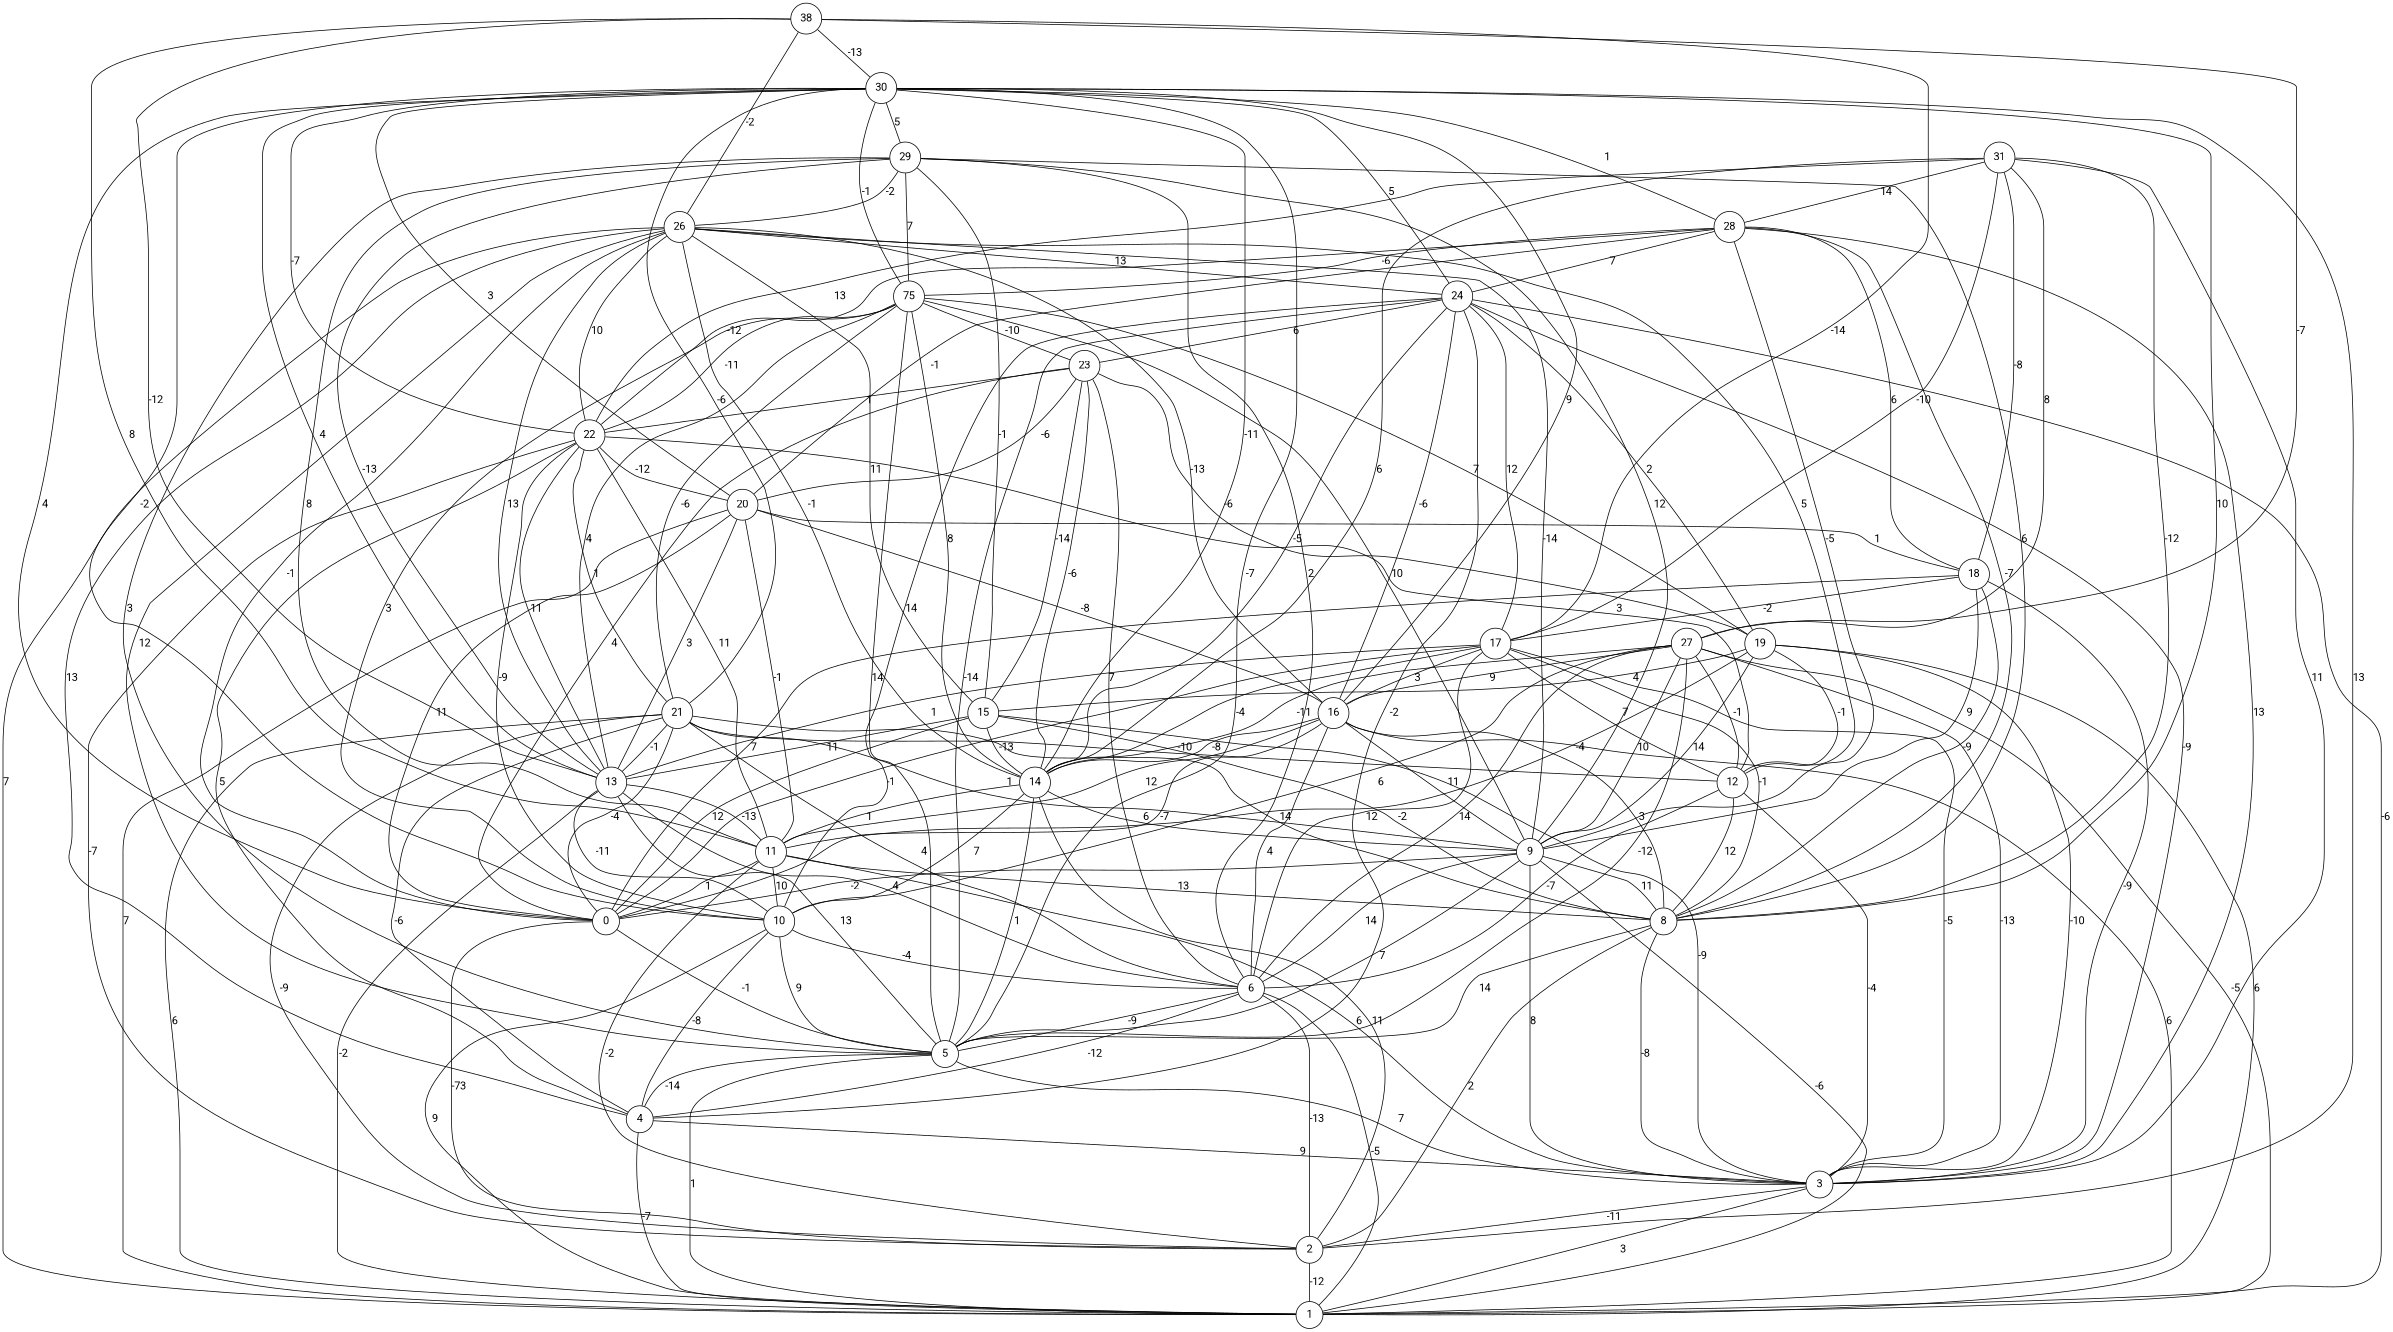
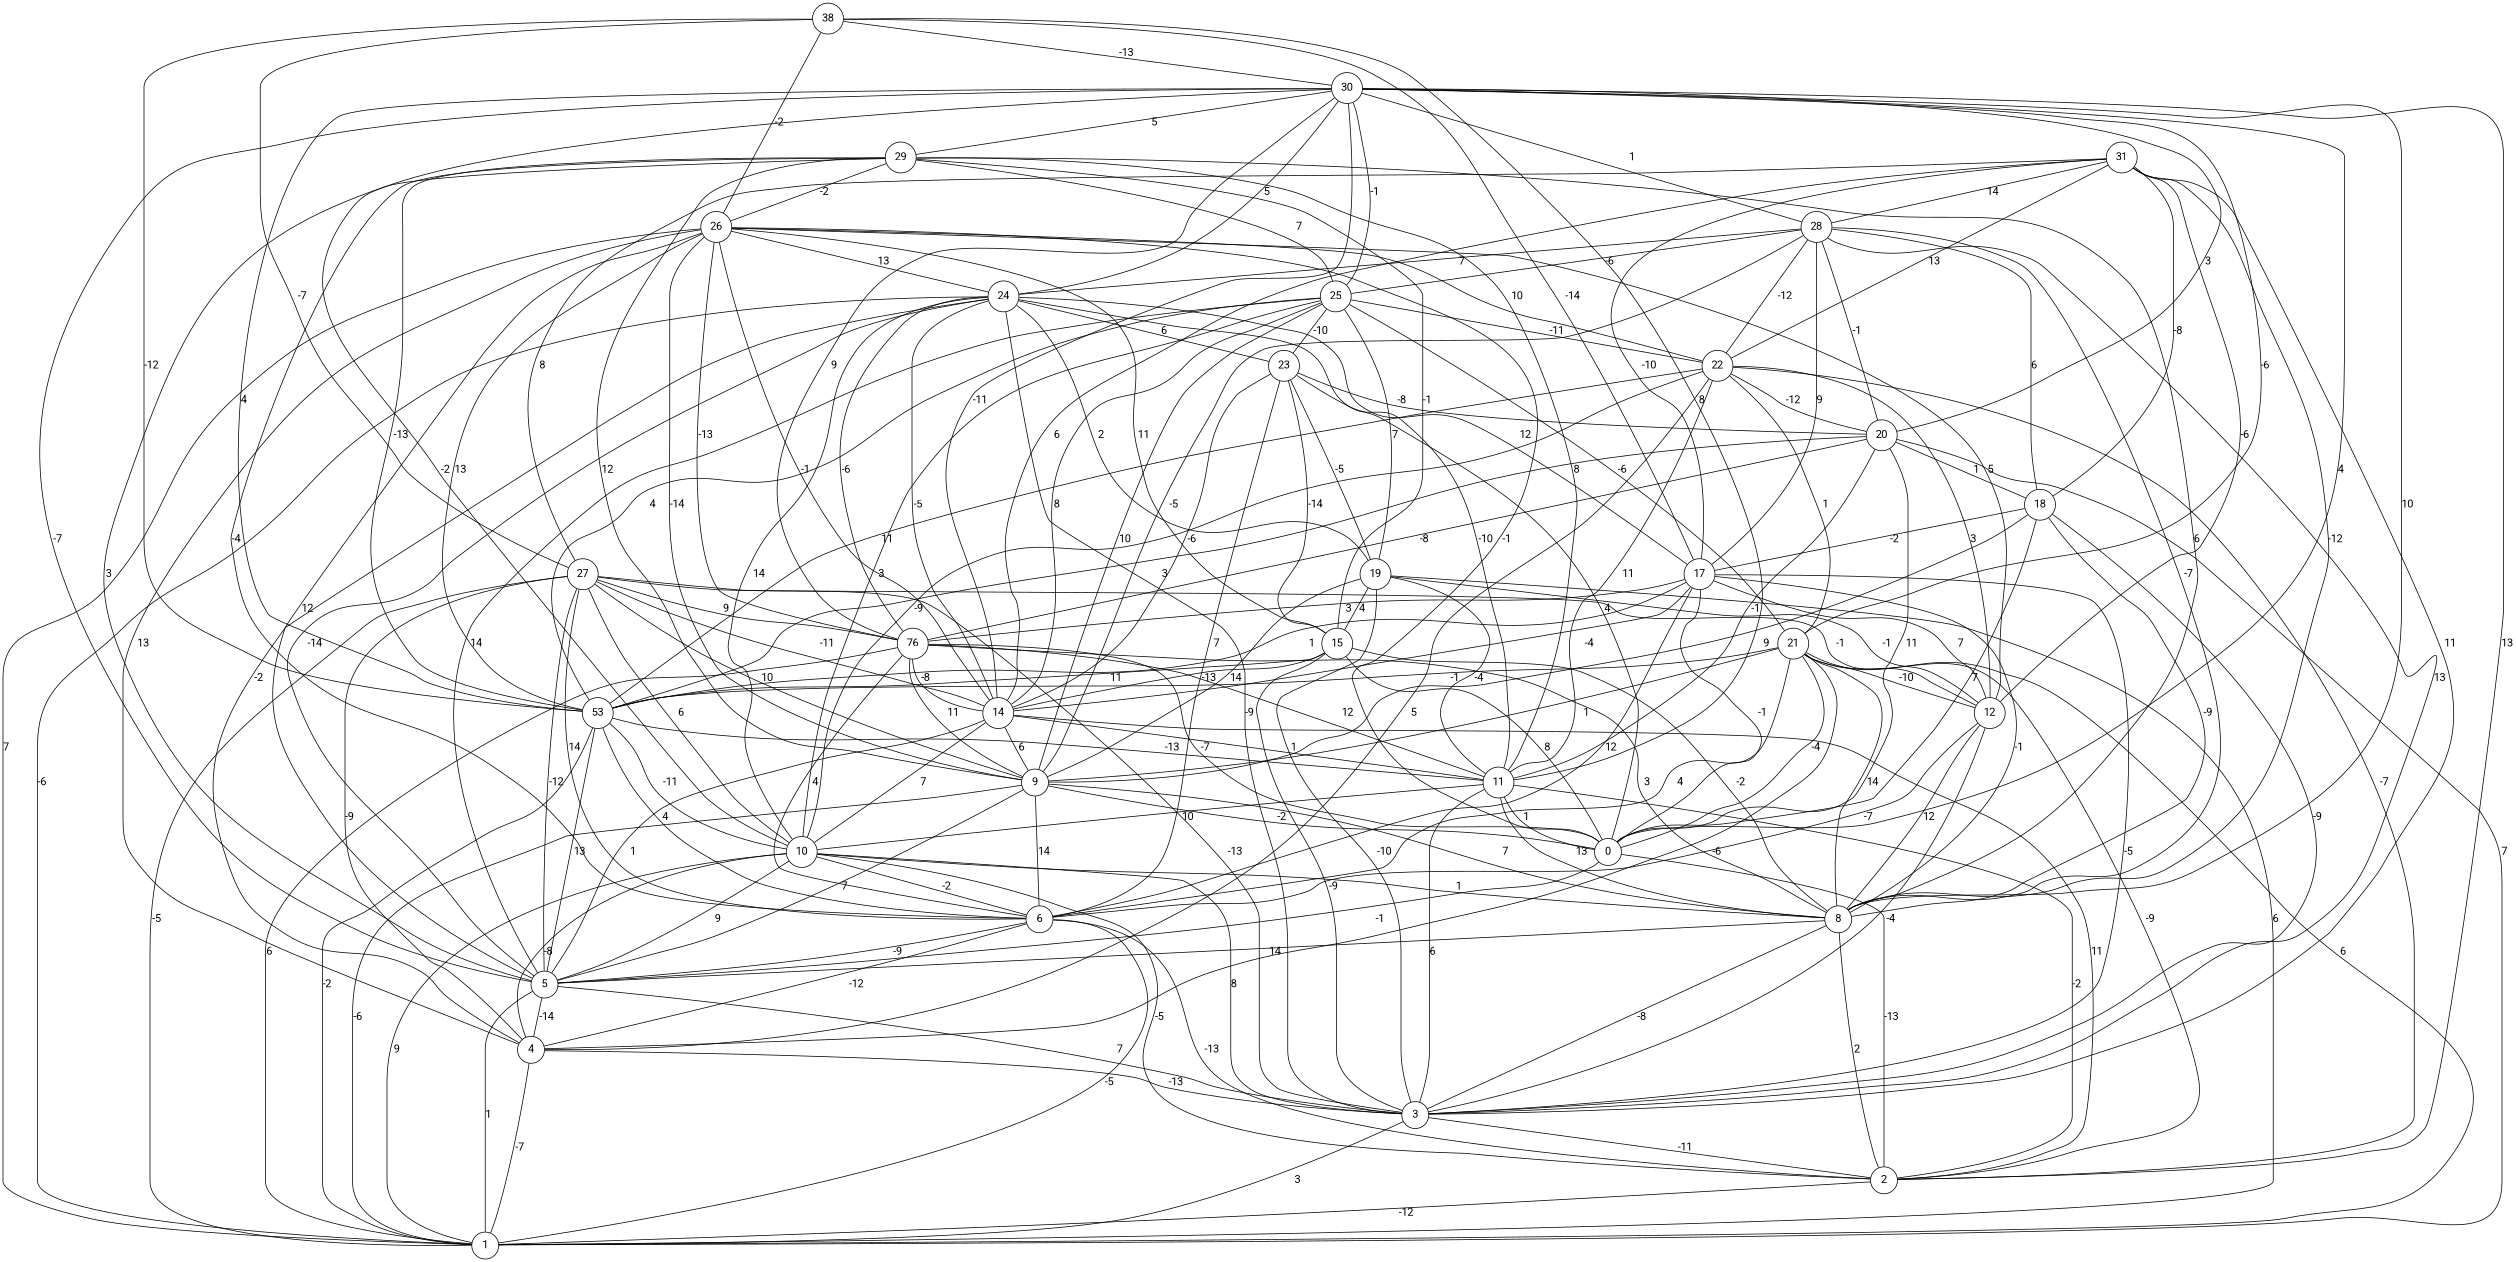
(338, 122) -> none
(909, 296) -> (1336, 296)
(837, 401) -> none
none -> (1816, 404)
none -> (1415, 432)
(1046, 435) -> (1402, 401)
none -> (2229, 487)
(1228, 505) -> (1340, 470)
(1311, 574) -> (236, 539)
(1334, 713) -> (913, 644)
none -> (345, 772)
(611, 782) -> (598, 713)
(718, 817) -> (1547, 748)
none -> (1271, 876)
(1647, 887) -> (1505, 852)
(907, 956) -> (946, 887)
(459, 1087) -> (1891, 1017)
none -> (1261, 1134)
(1539, 1138) -> (1176, 880)
(1303, 1152) -> (1176, 1082)
